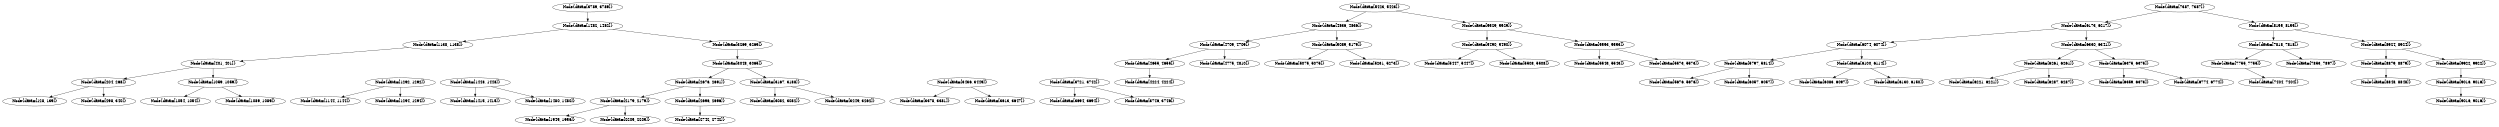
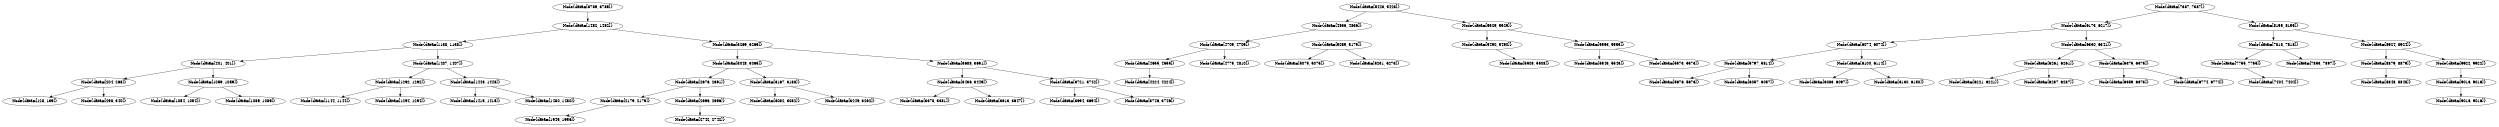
(1337, 34) -> none
none -> (438, 64)
none -> (962, 64)
(1449, 64) -> none
(625, 120) -> none
